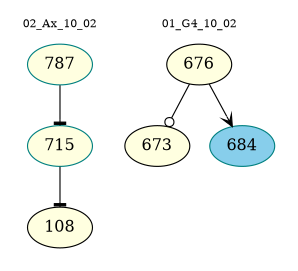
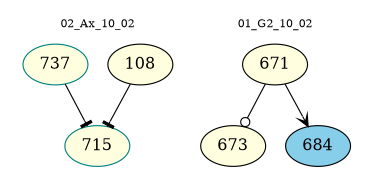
(200, 24) -> (276, 24)
(60, 65) -> (55, 65)
(199, 65) -> (275, 65)
(242, 146) -> (318, 146)
(60, 184) -> (120, 103)
